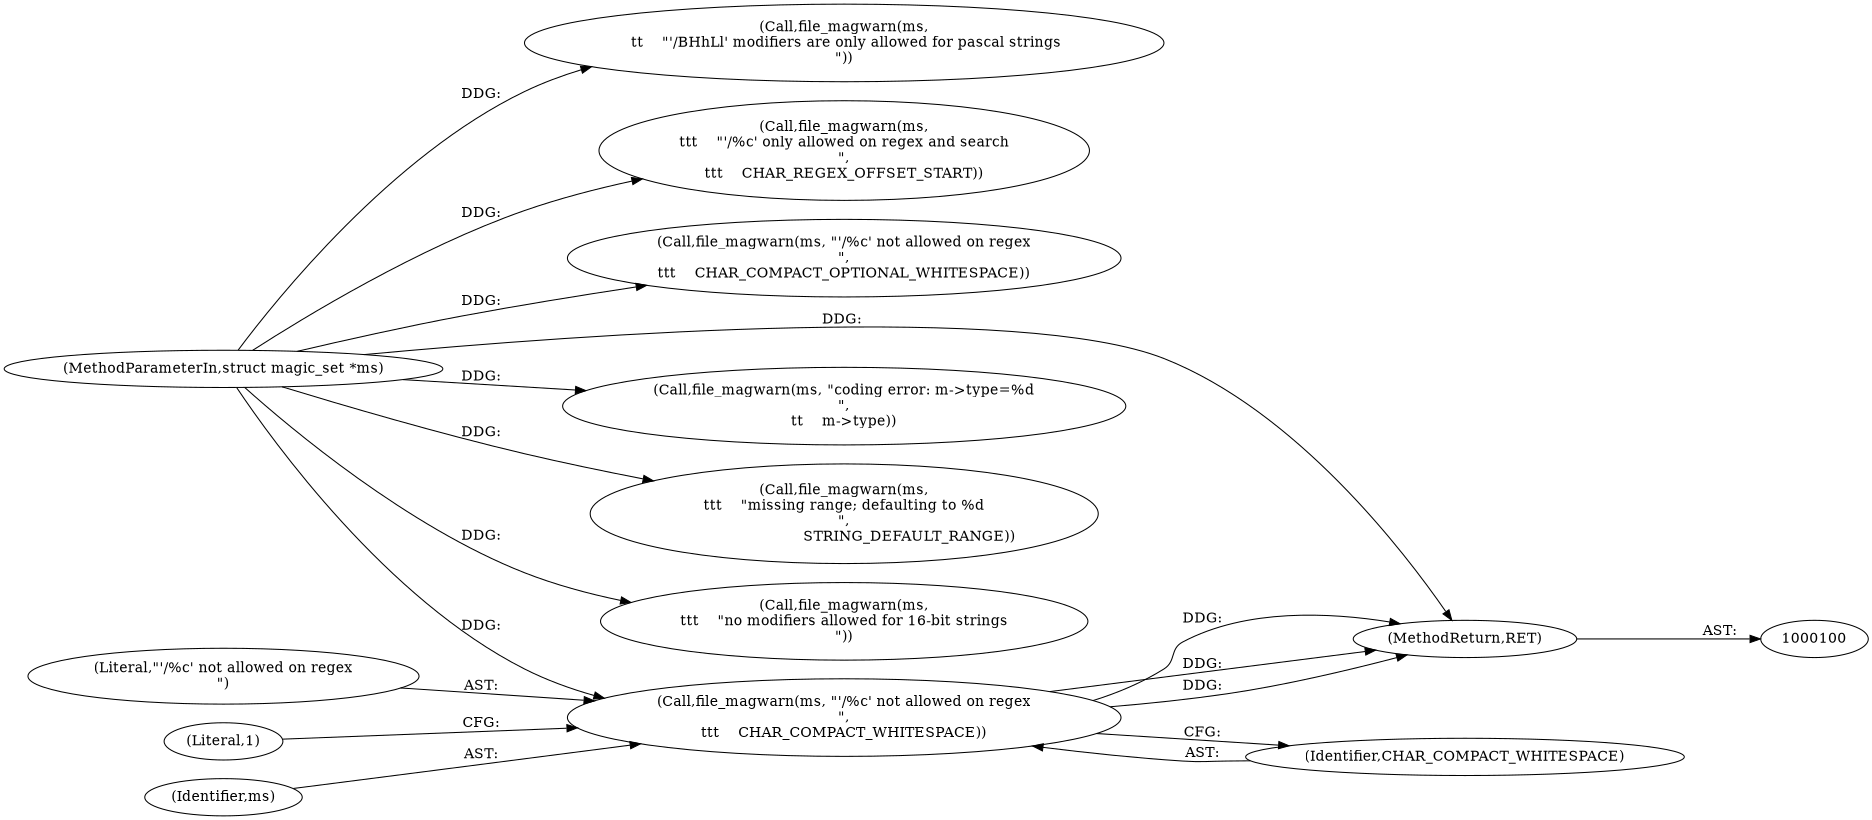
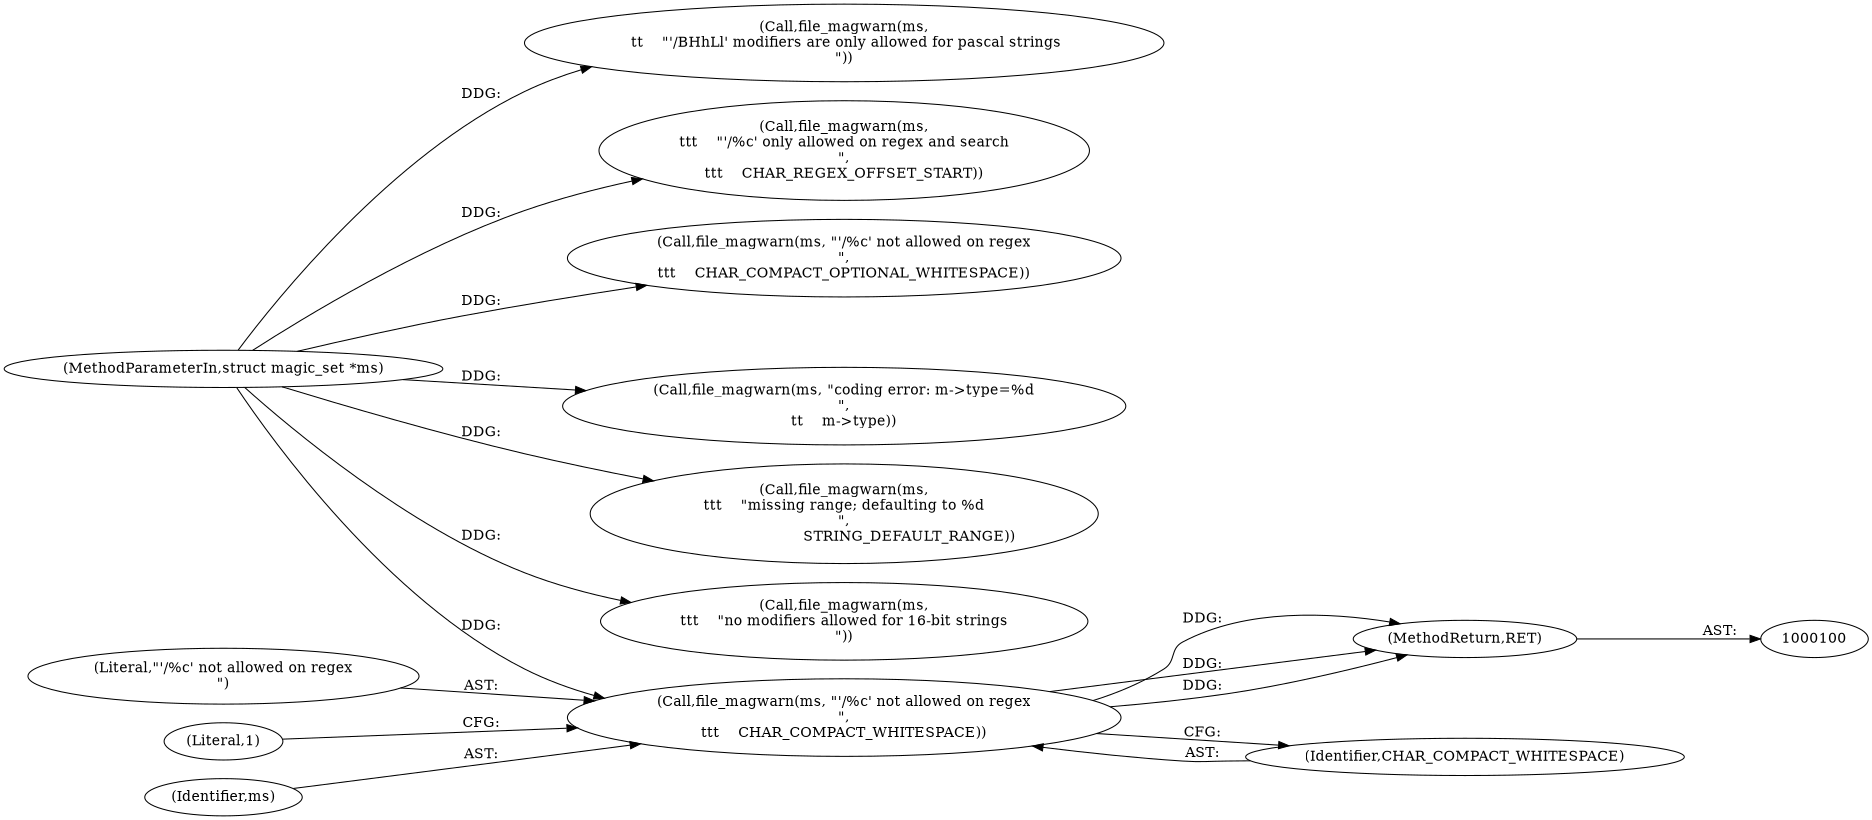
(957, 329) -> none
